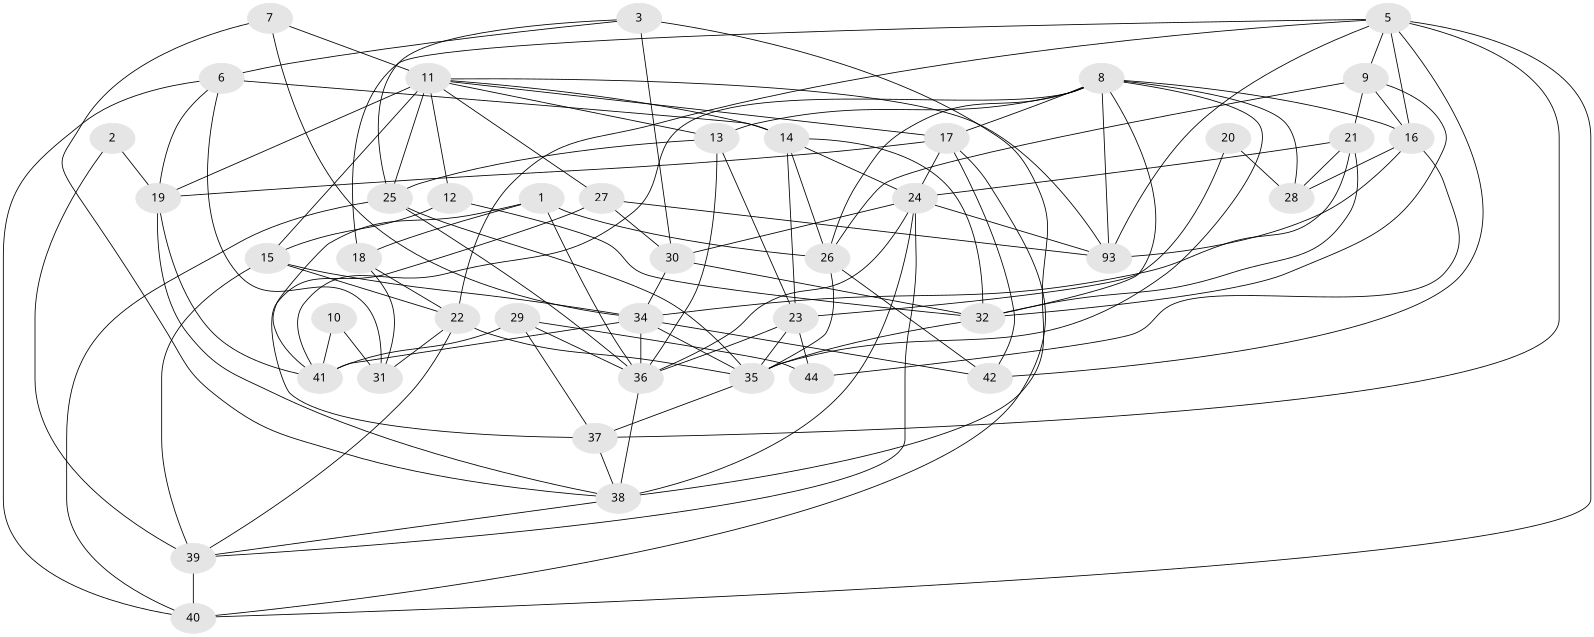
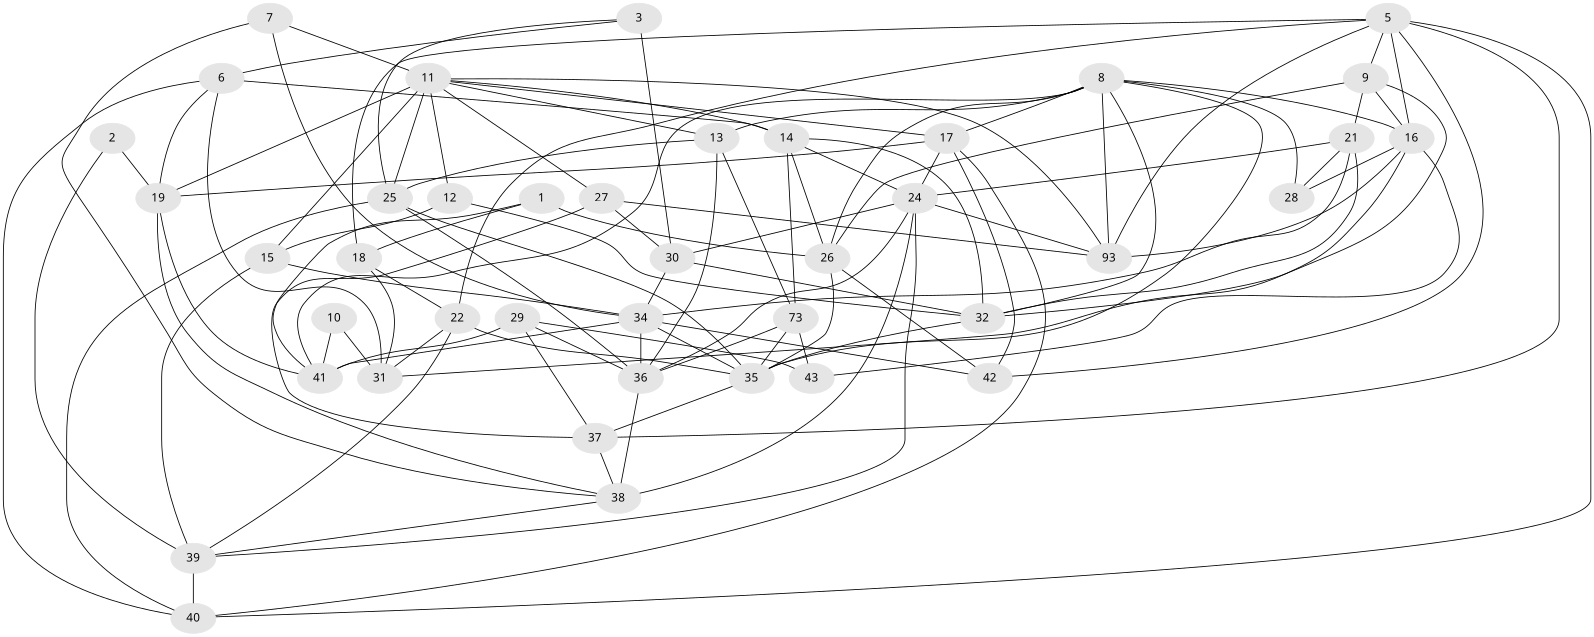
(1228, 138) -> none
(1048, 228) -> none
(362, 288) -> none
(587, 290) -> none
(796, 318) -> (796, 318)
none -> (934, 340)
(812, 378) -> (812, 378)
